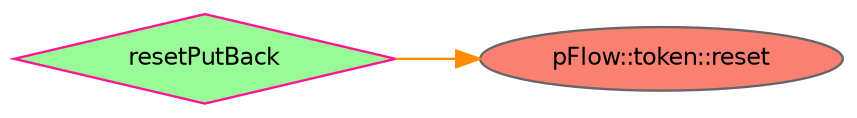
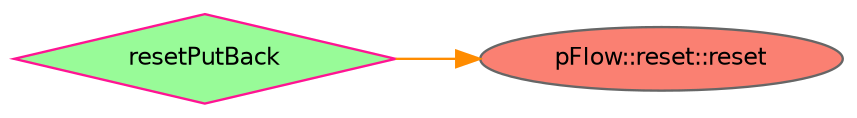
(662, 59) -> (662, 59)
